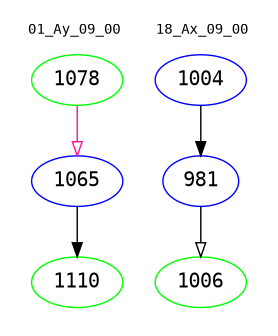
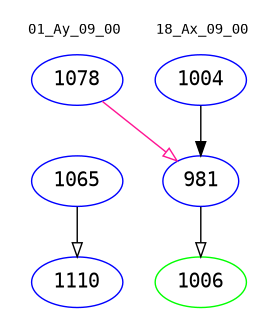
(77, 80) -> (77, 80)
(77, 124) -> (124, 119)
(77, 225) -> (77, 225)
(77, 282) -> (77, 282)
